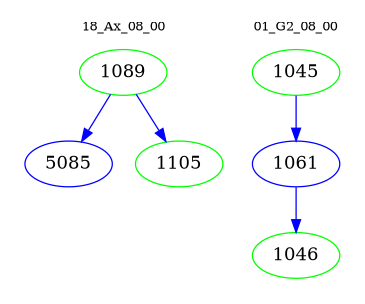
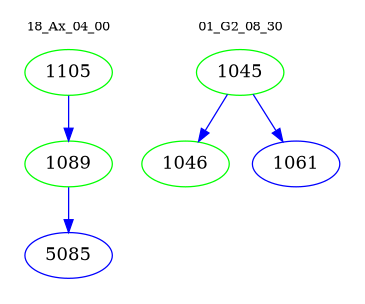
(124, 27) -> (69, 27)
(296, 27) -> (241, 27)
(148, 112) -> (69, 112)
(296, 203) -> (216, 112)
